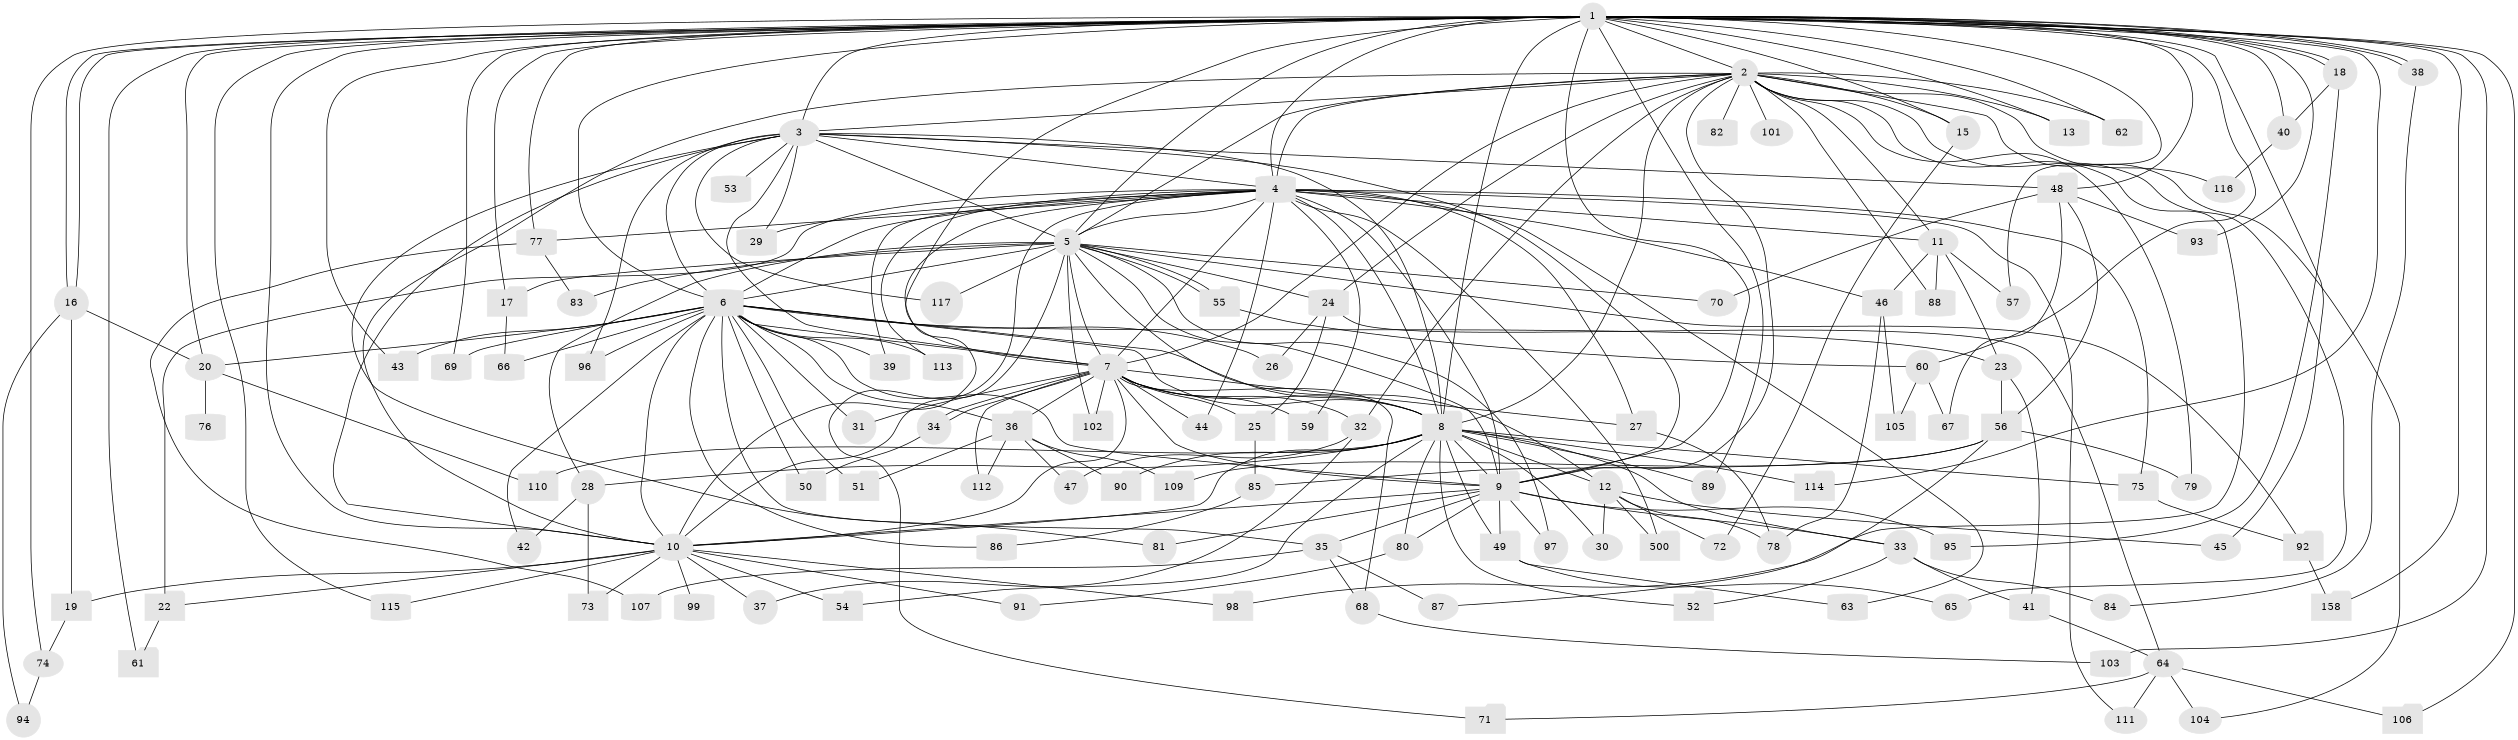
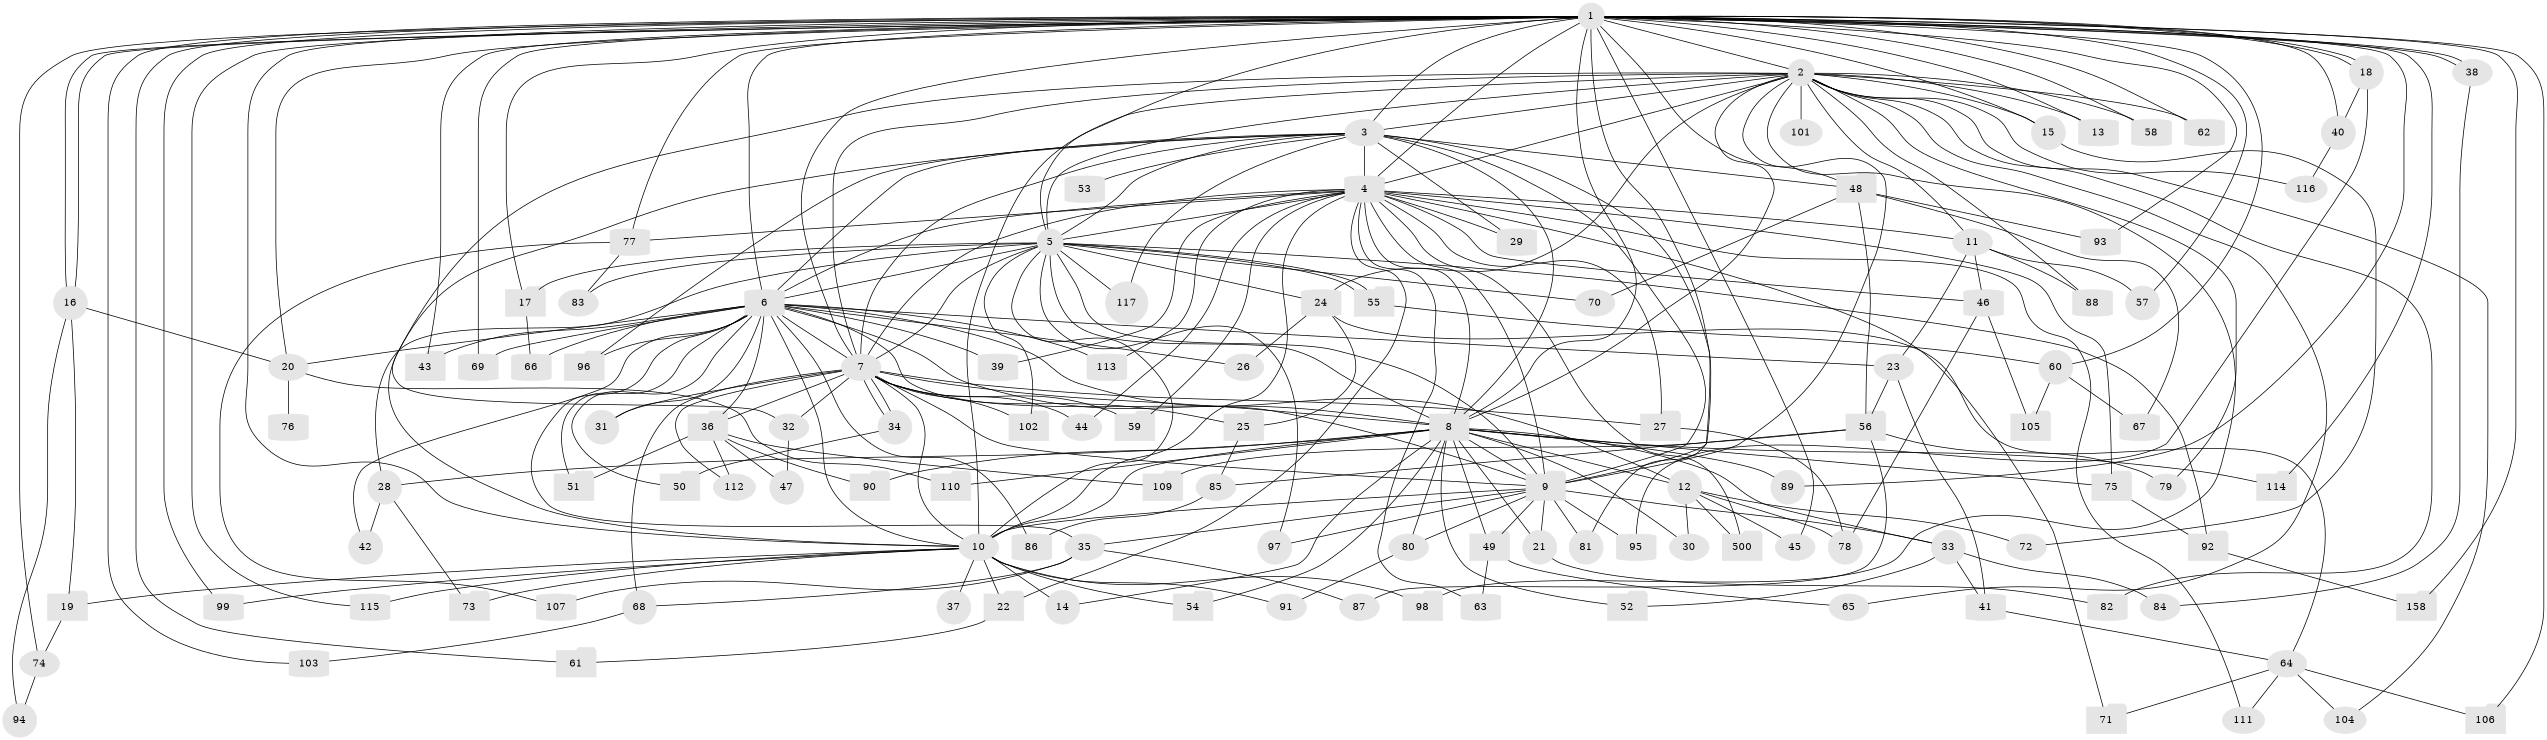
none -> (220, 53)
none -> (2151, 133)
none -> (1540, 547)
(1117, 580) -> none
none -> (1063, 607)
